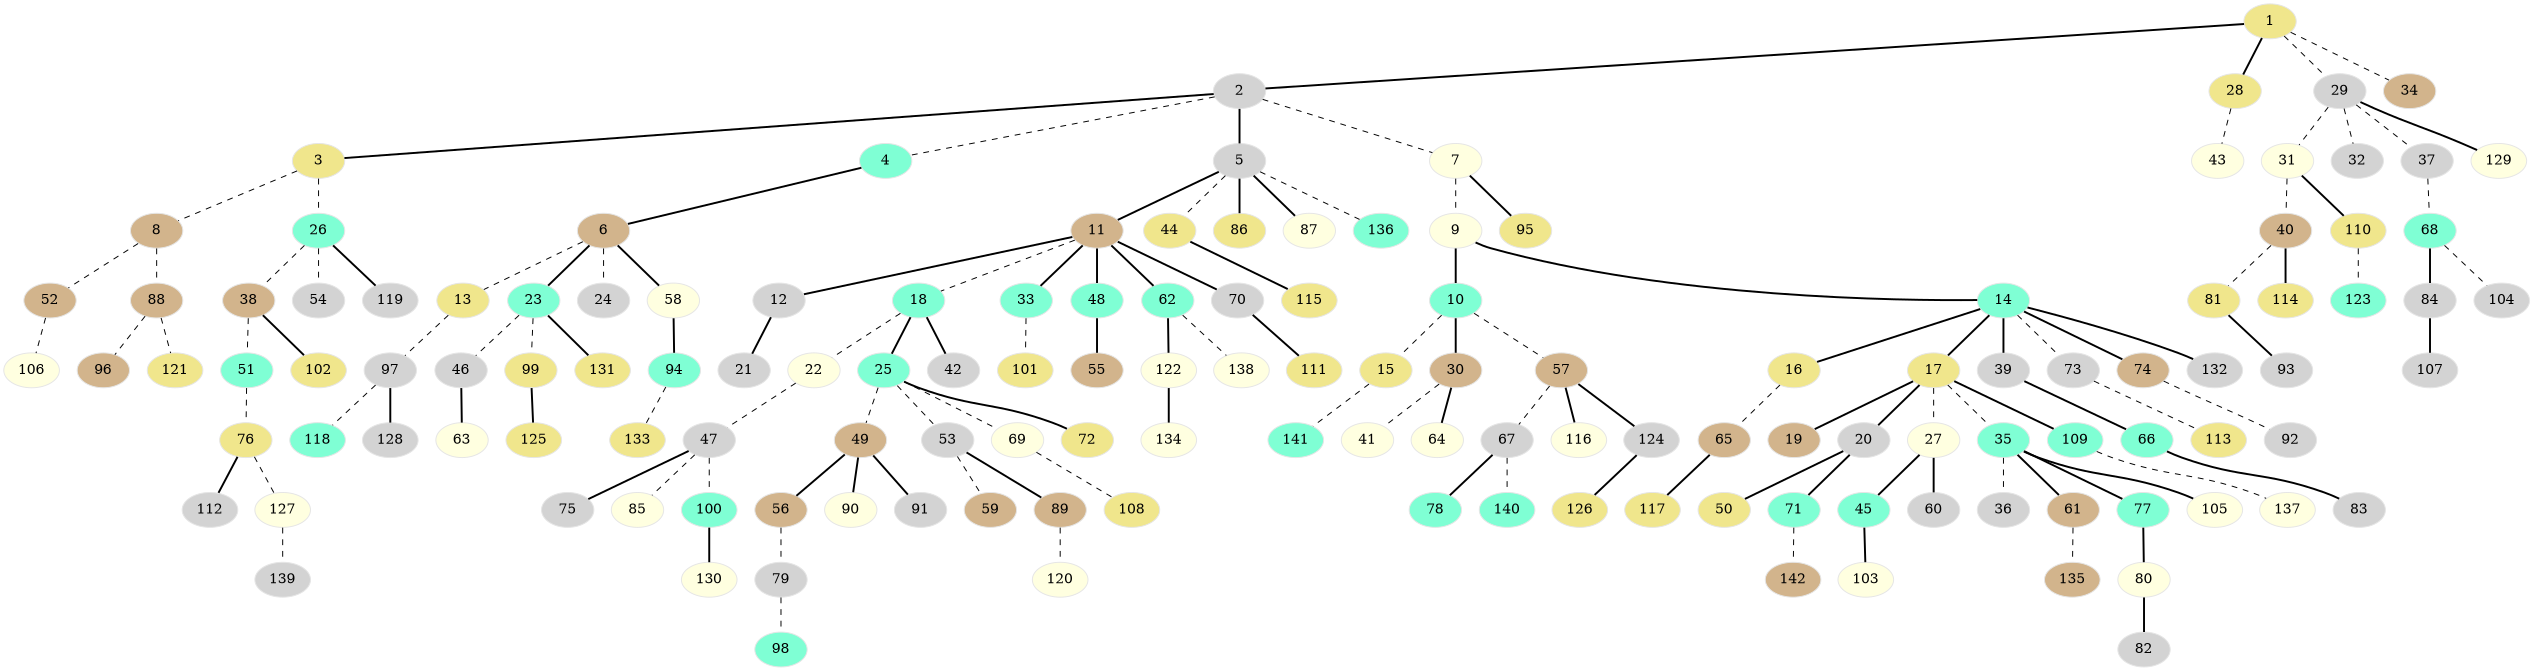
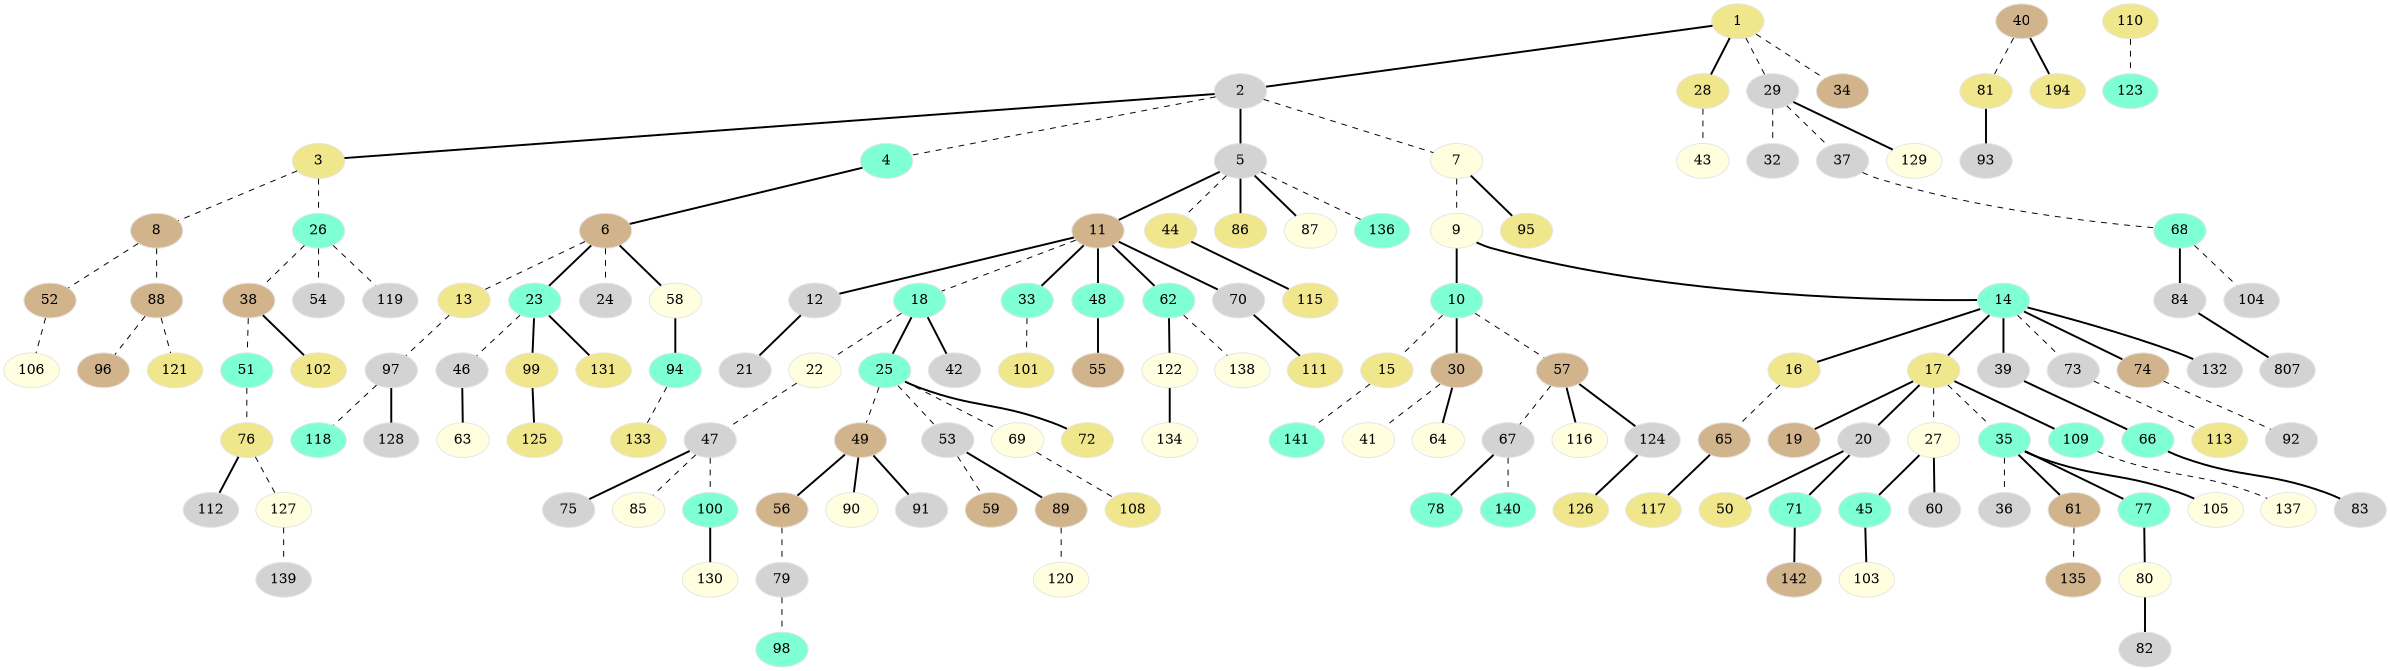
(2288, 161) -> none
(354, 266) -> (354, 266)
(2286, 301) -> (2058, 91)
(532, 336) -> (533, 336)
(2430, 370) -> (2288, 370)
(1794, 545) -> (1795, 545)
